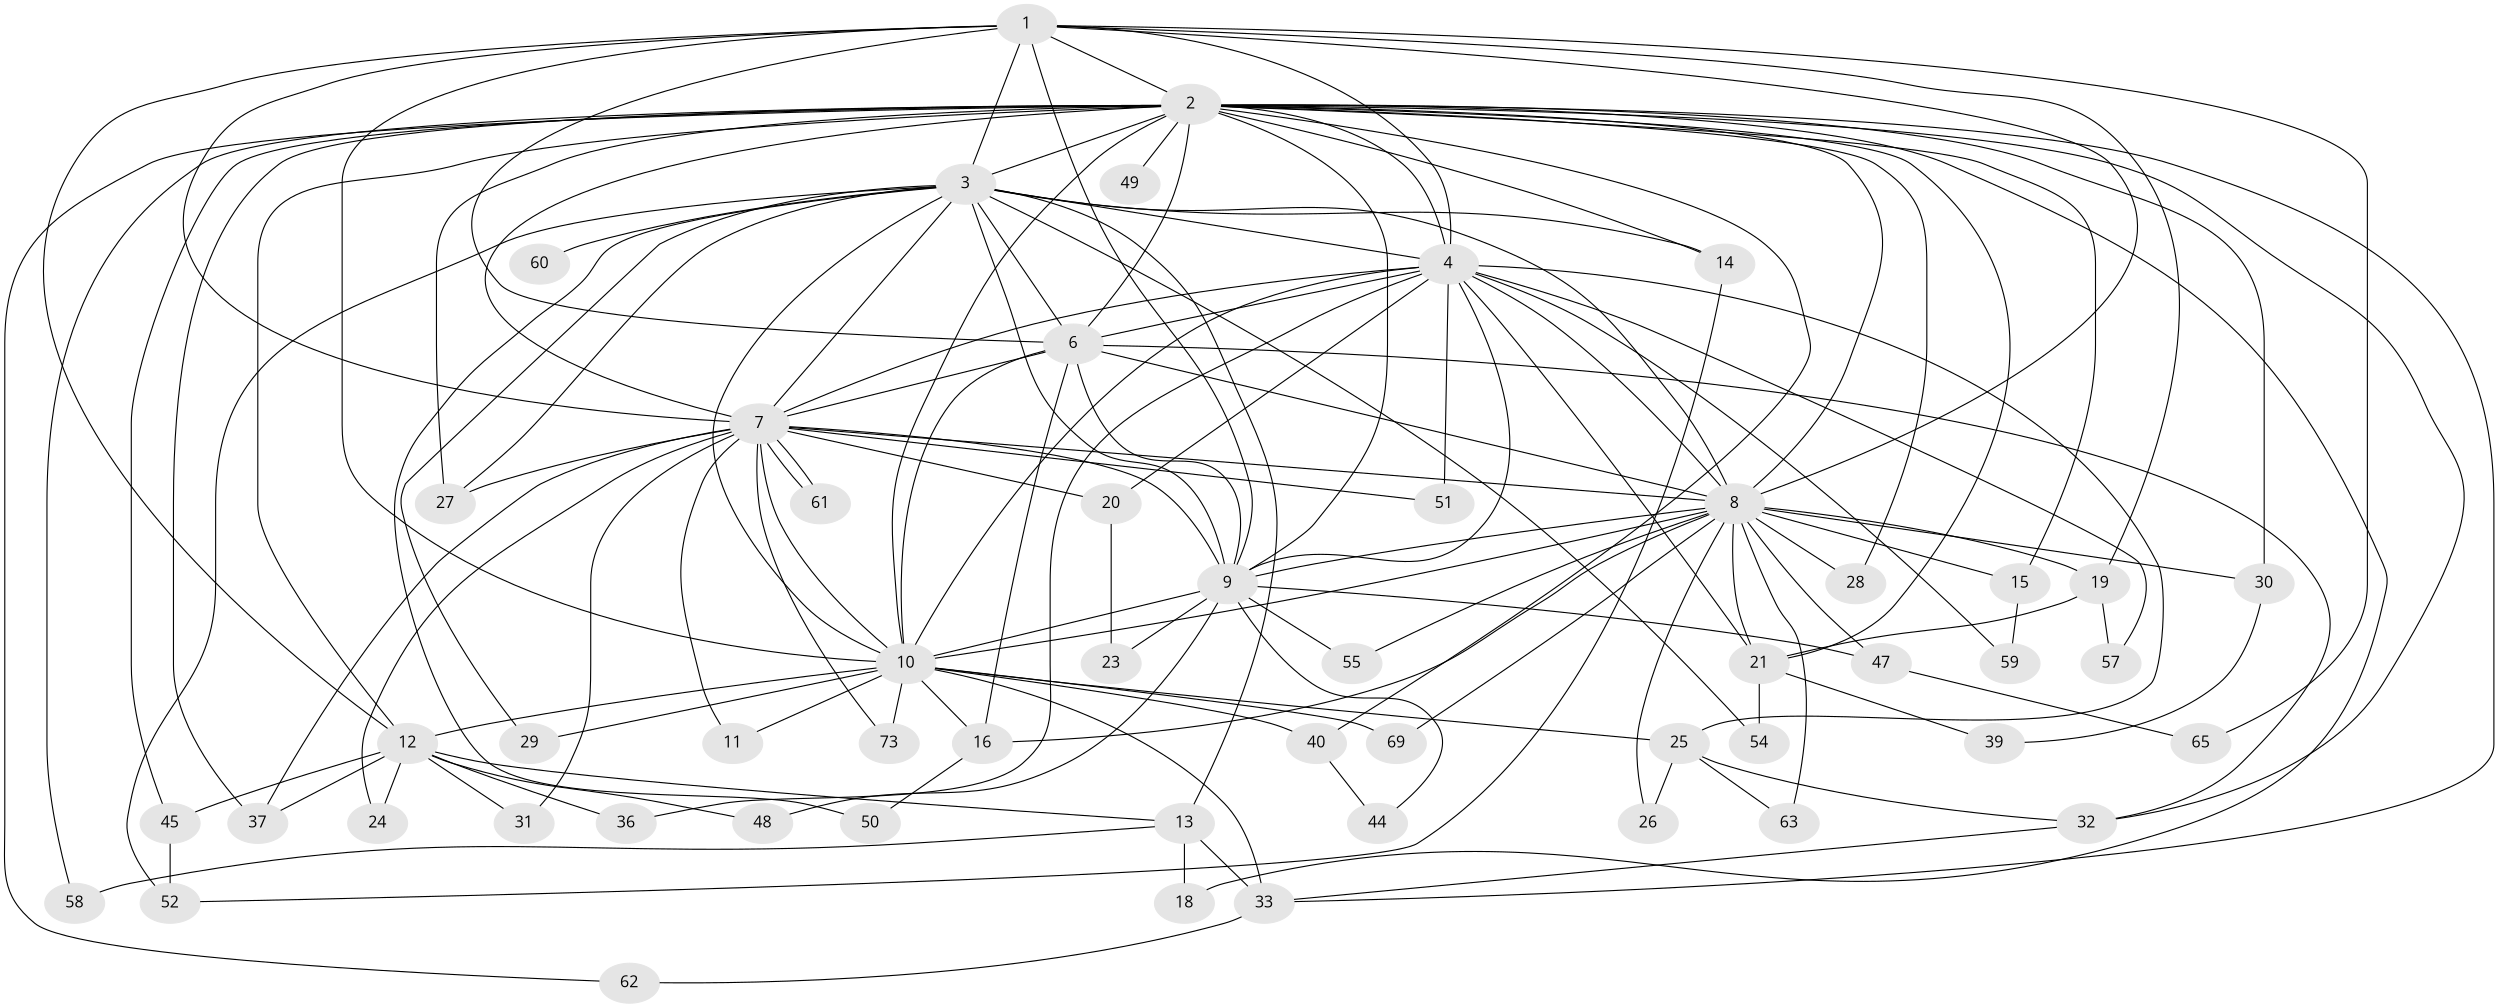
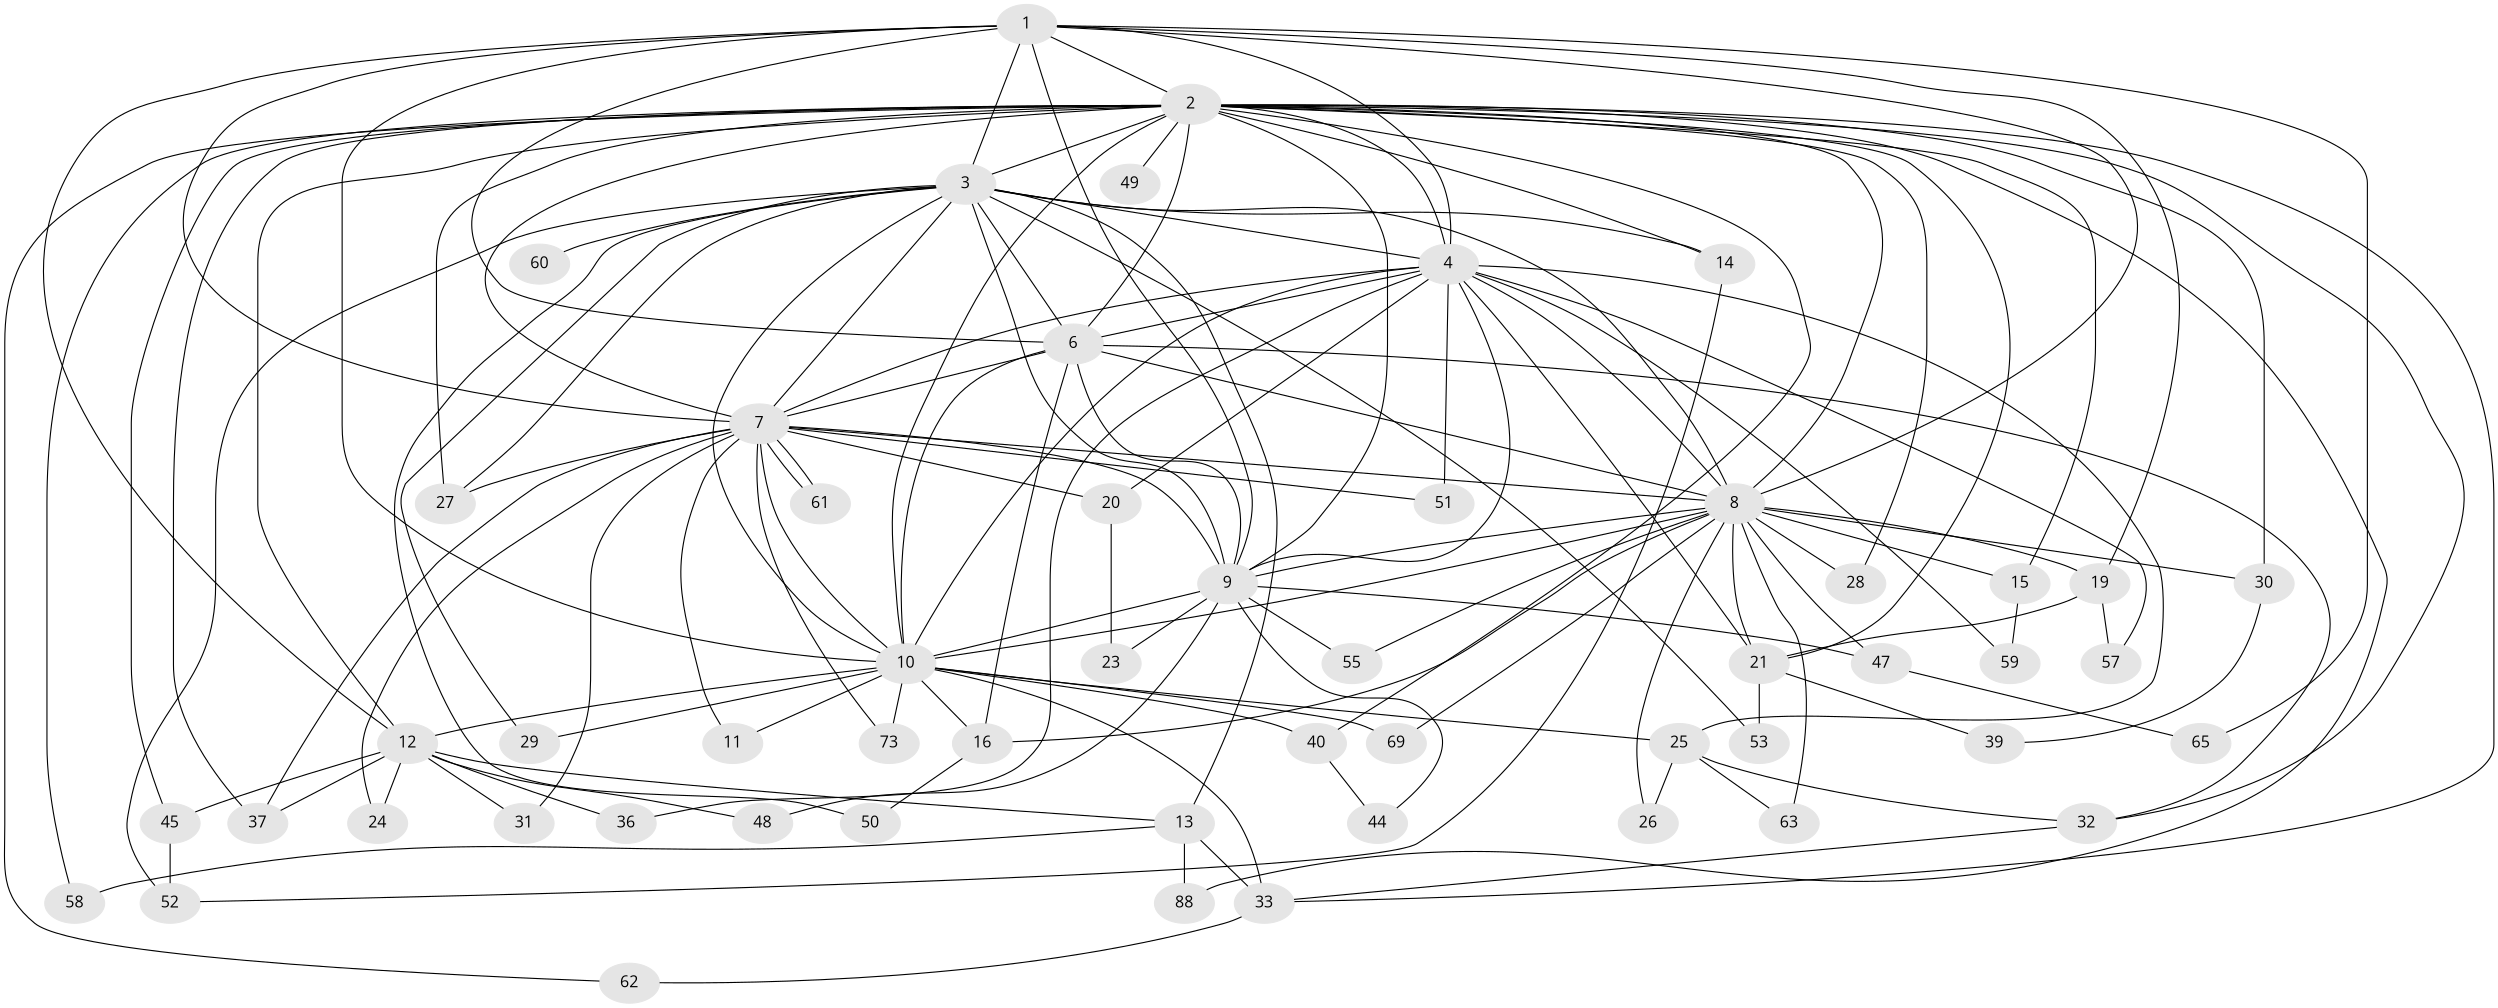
(1759, 744) -> (1759, 744)
(1184, 903) -> (1184, 903)
